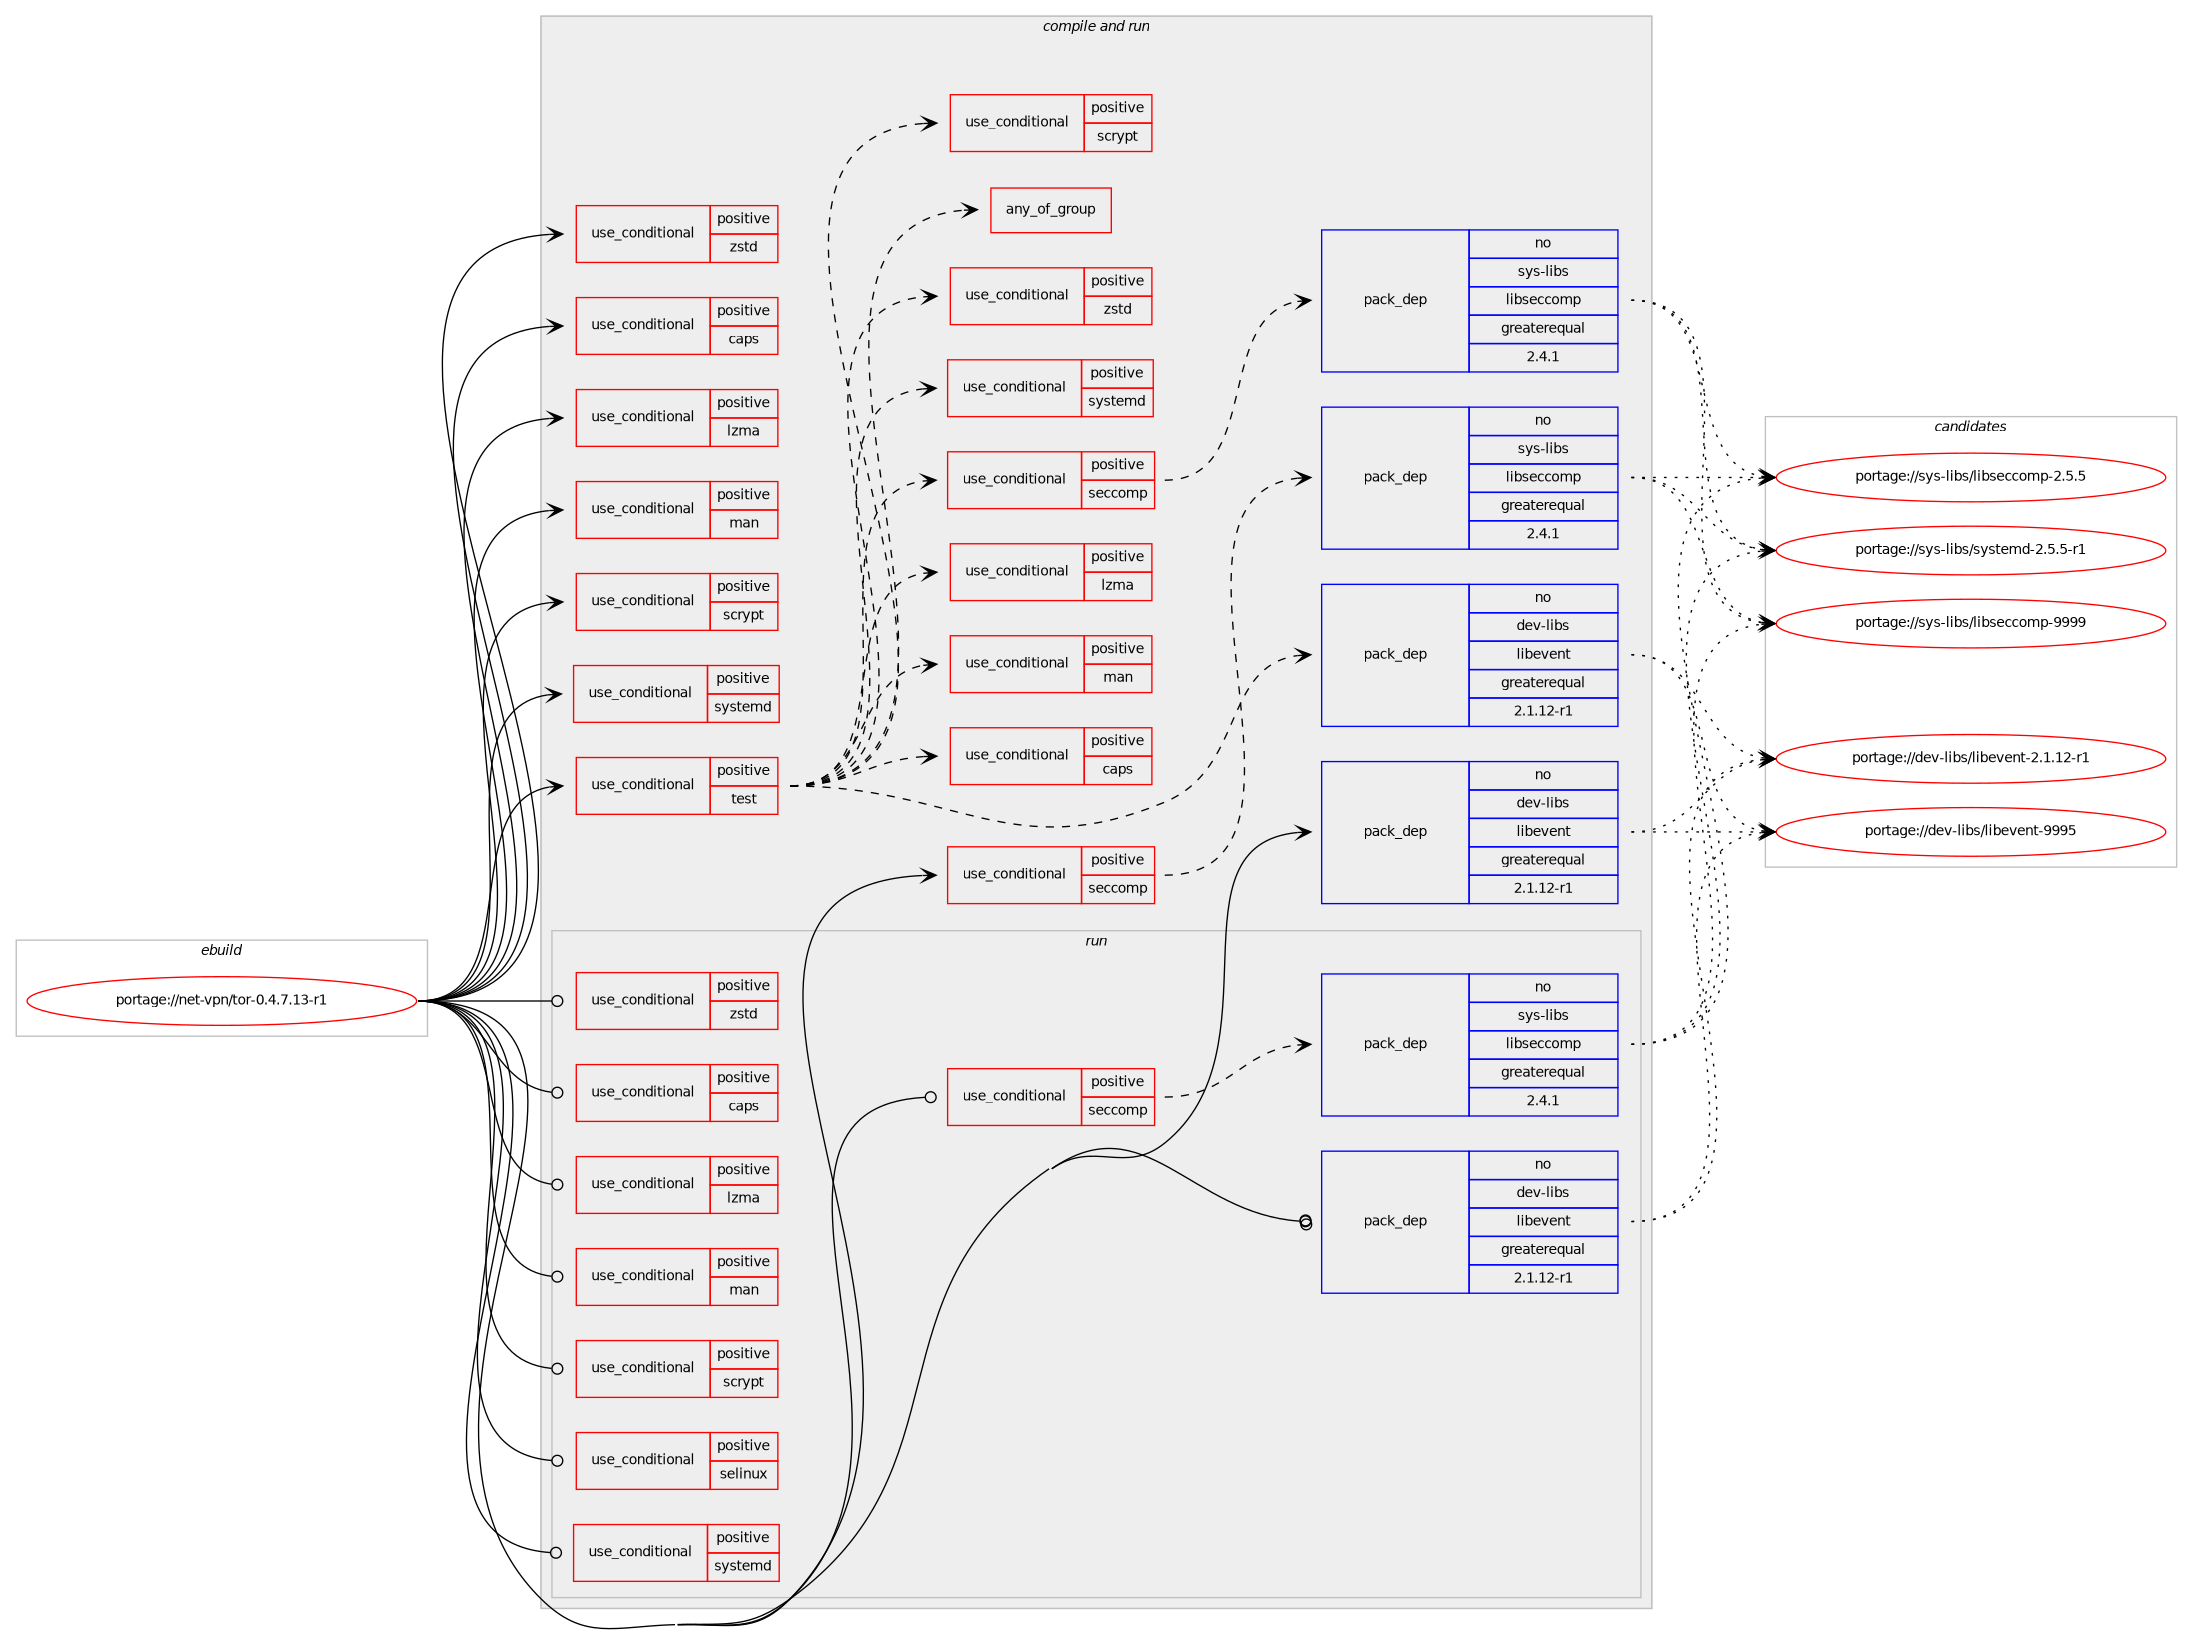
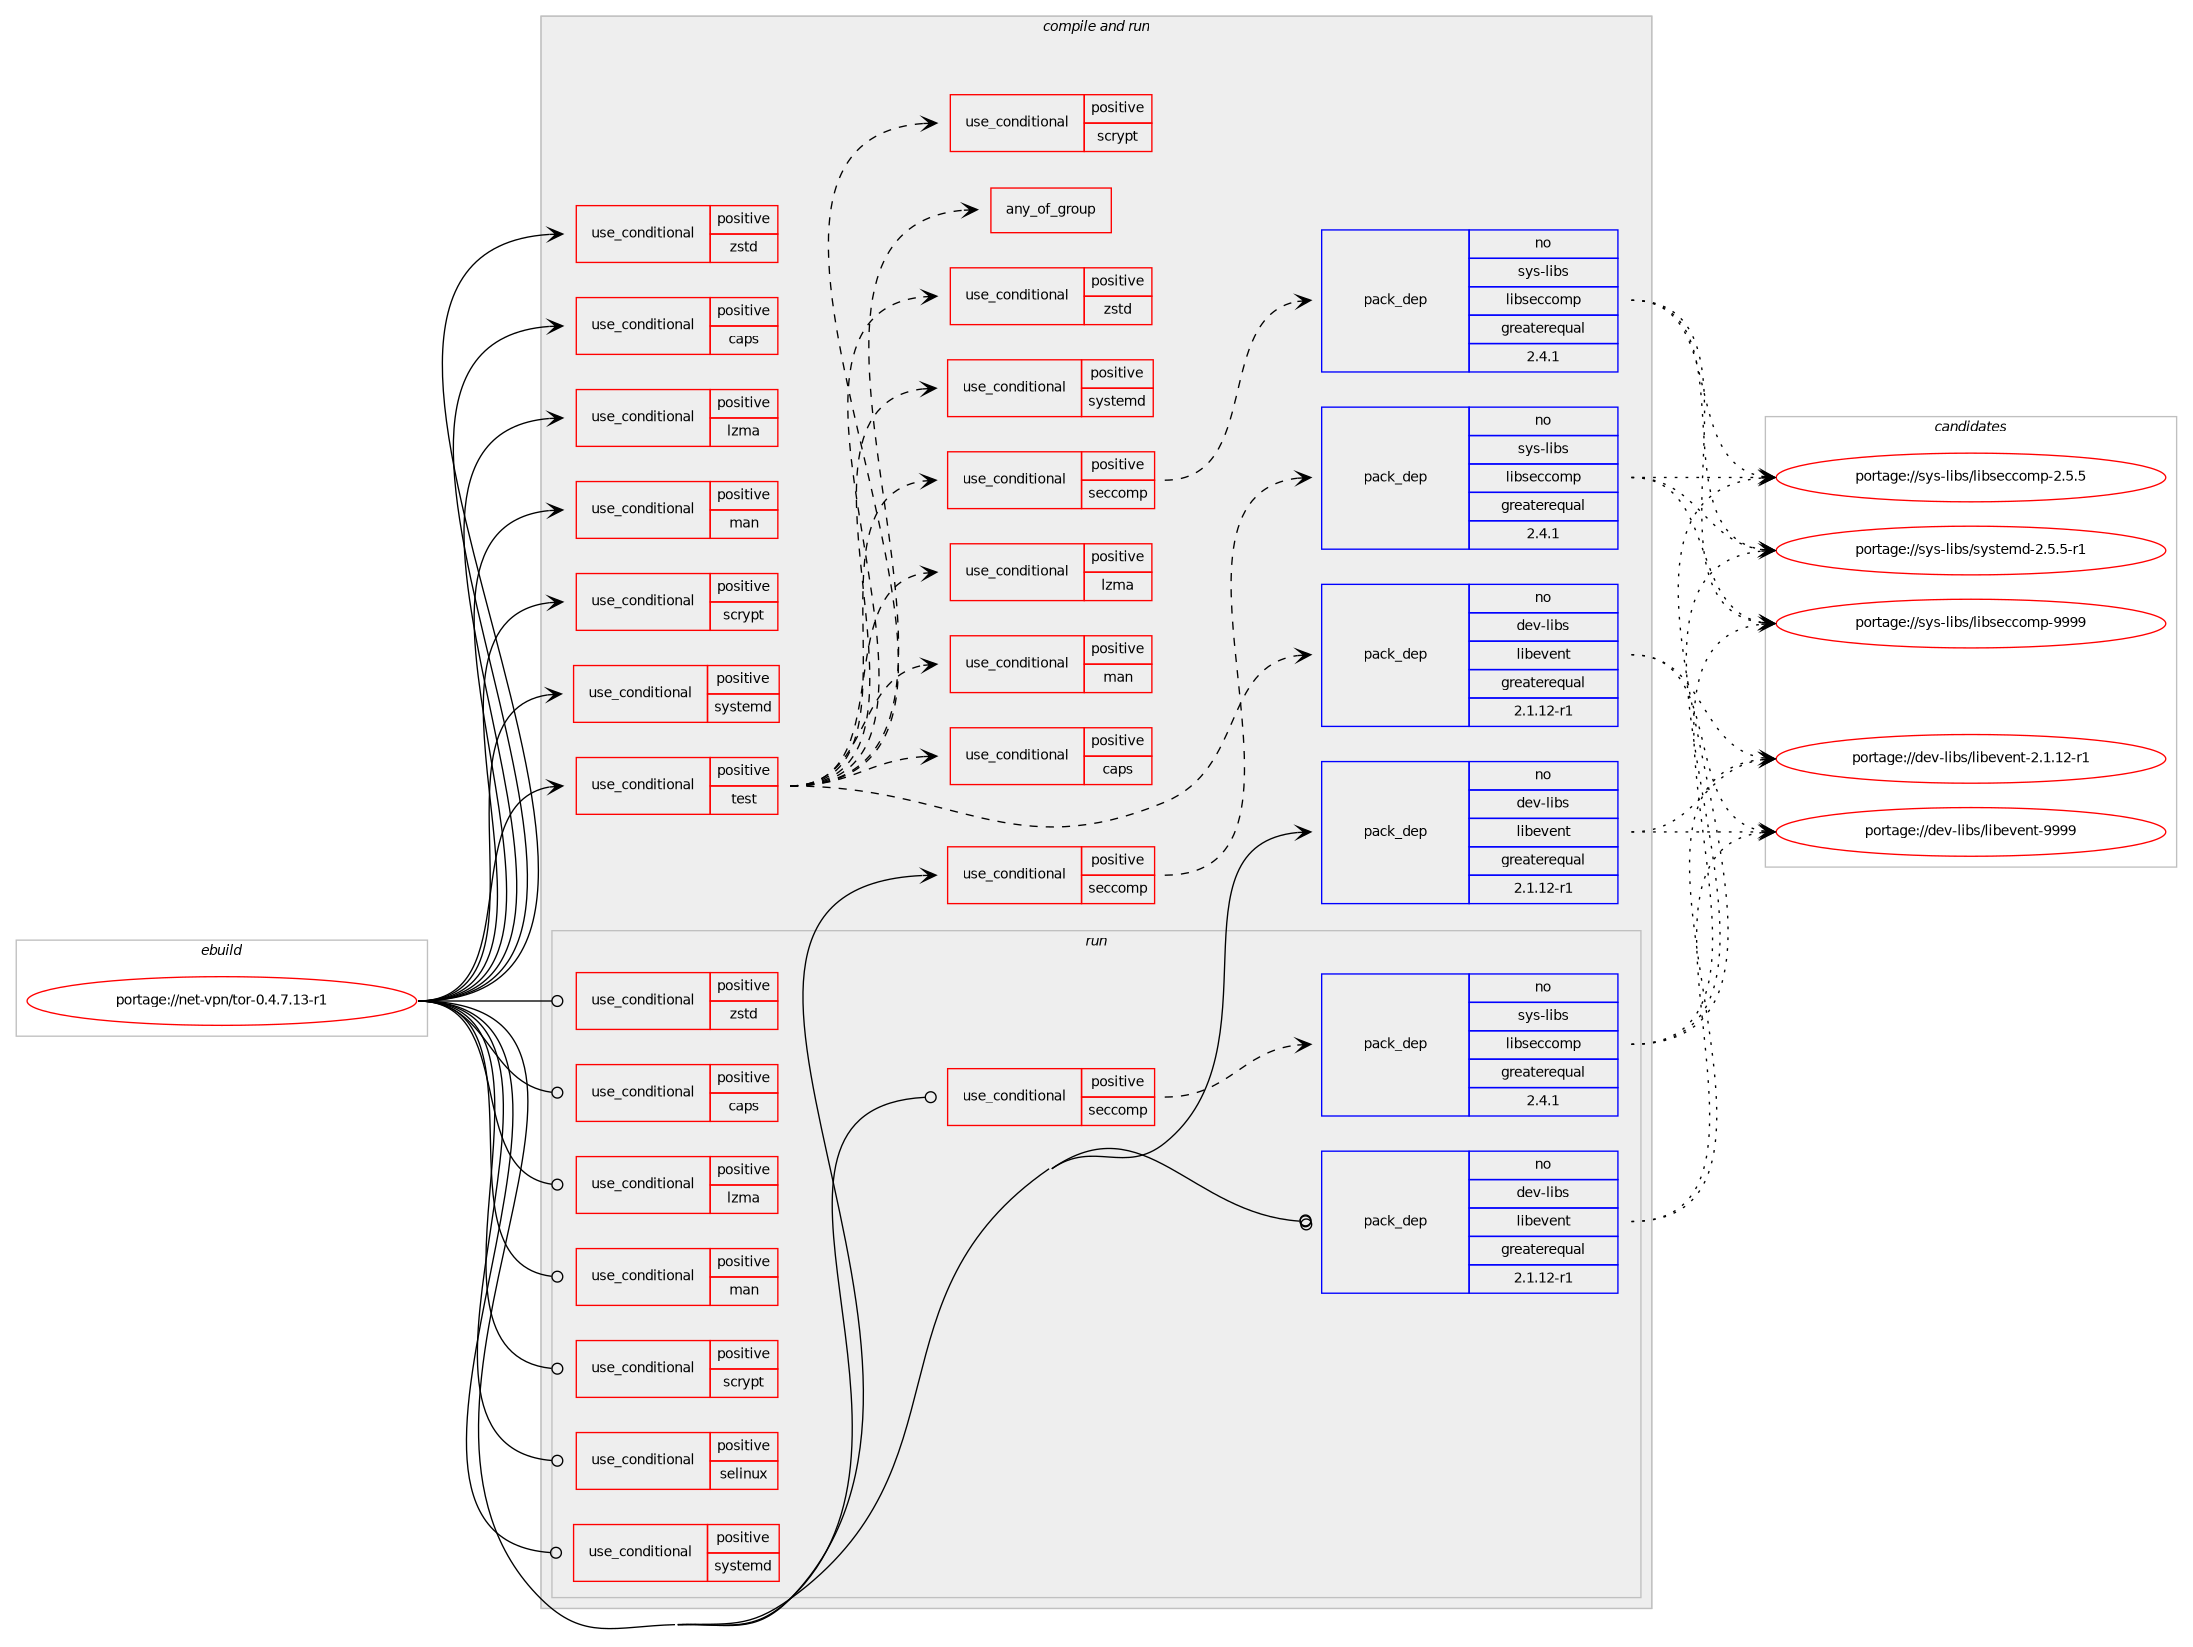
(1971, 832) -> (1971, 832)
